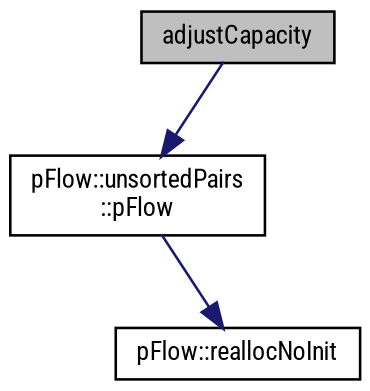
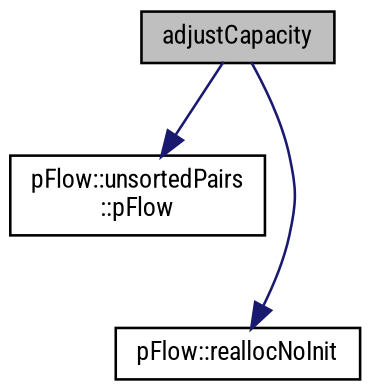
(185, 271) -> (294, 182)
